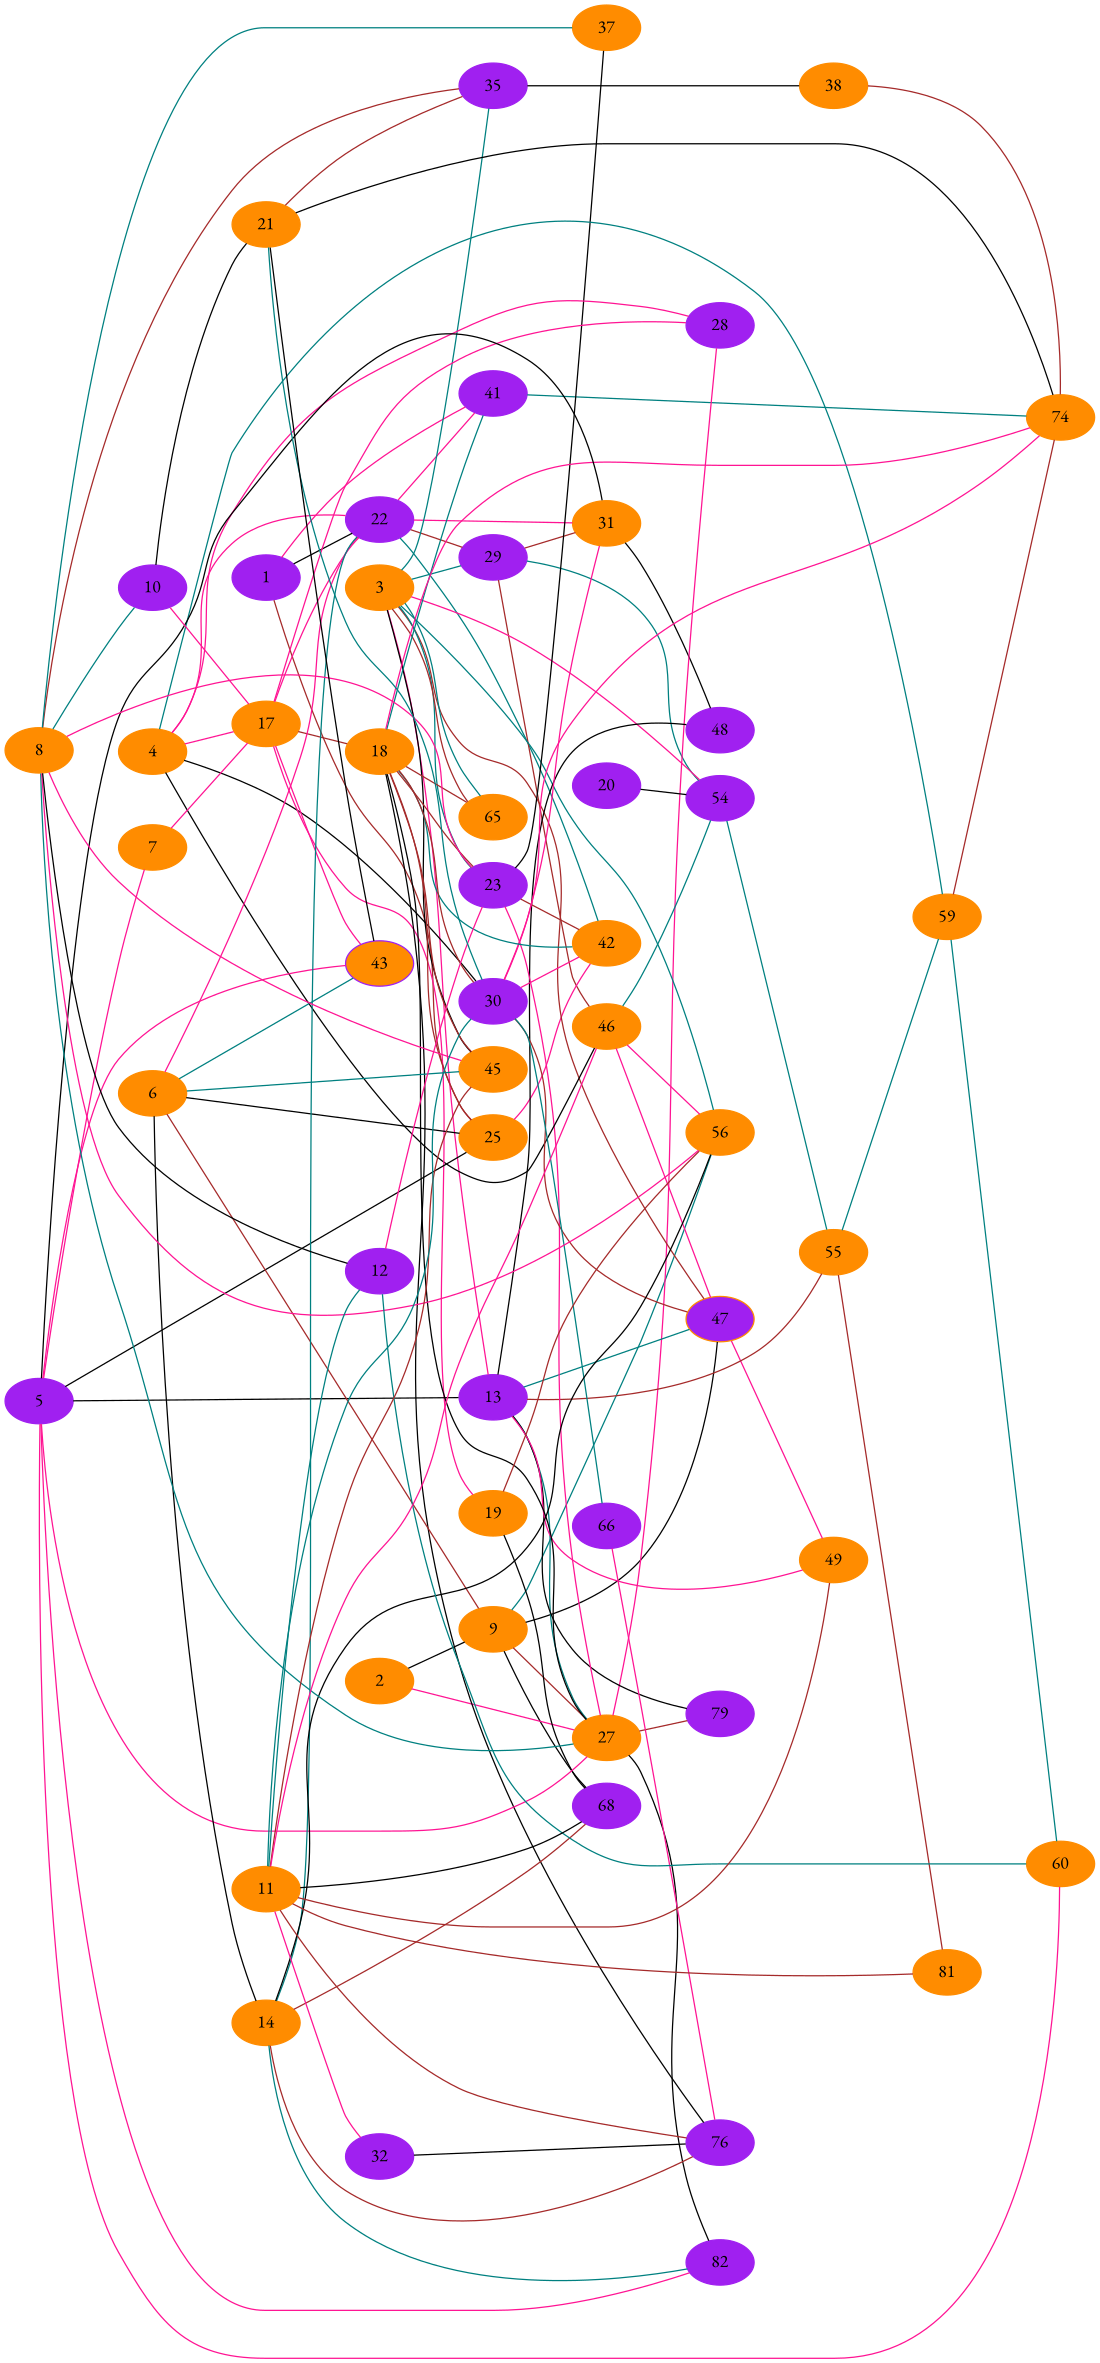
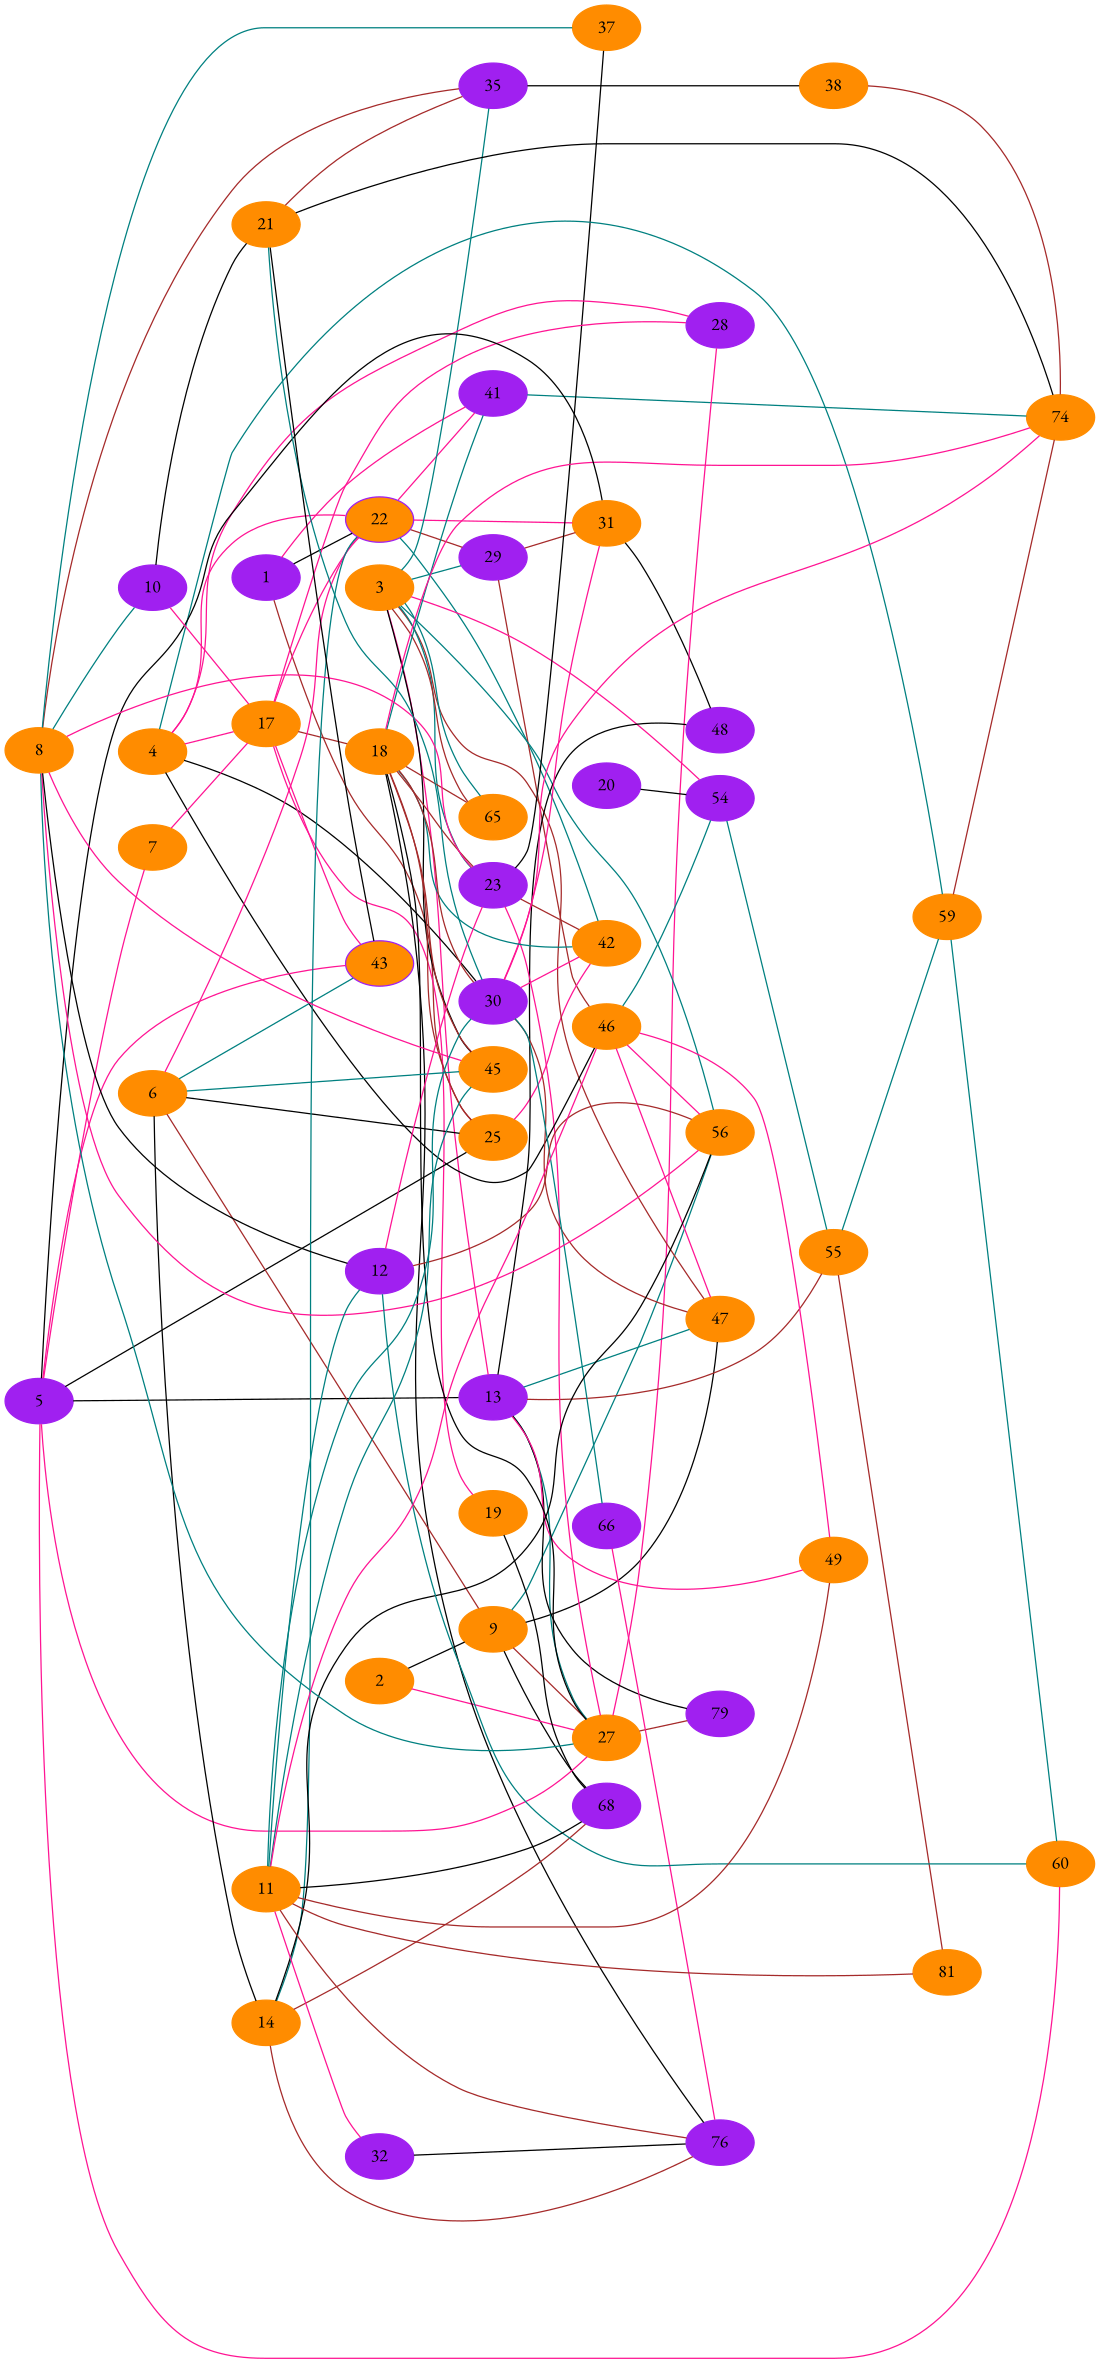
(380, 520) -> (380, 520)
(653, 628) -> none
(584, 1288) -> (506, 1230)
(720, 1319) -> (720, 1319)
(777, 1440) -> (790, 1250)
(358, 1471) -> (358, 1471)
(720, 2262) -> none
